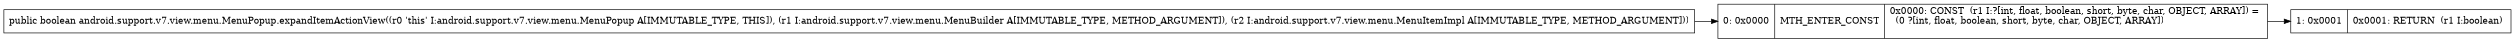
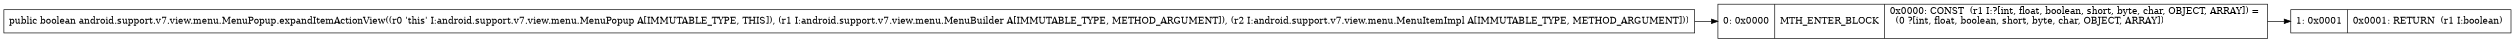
(1830, 21) -> (1830, 21)
